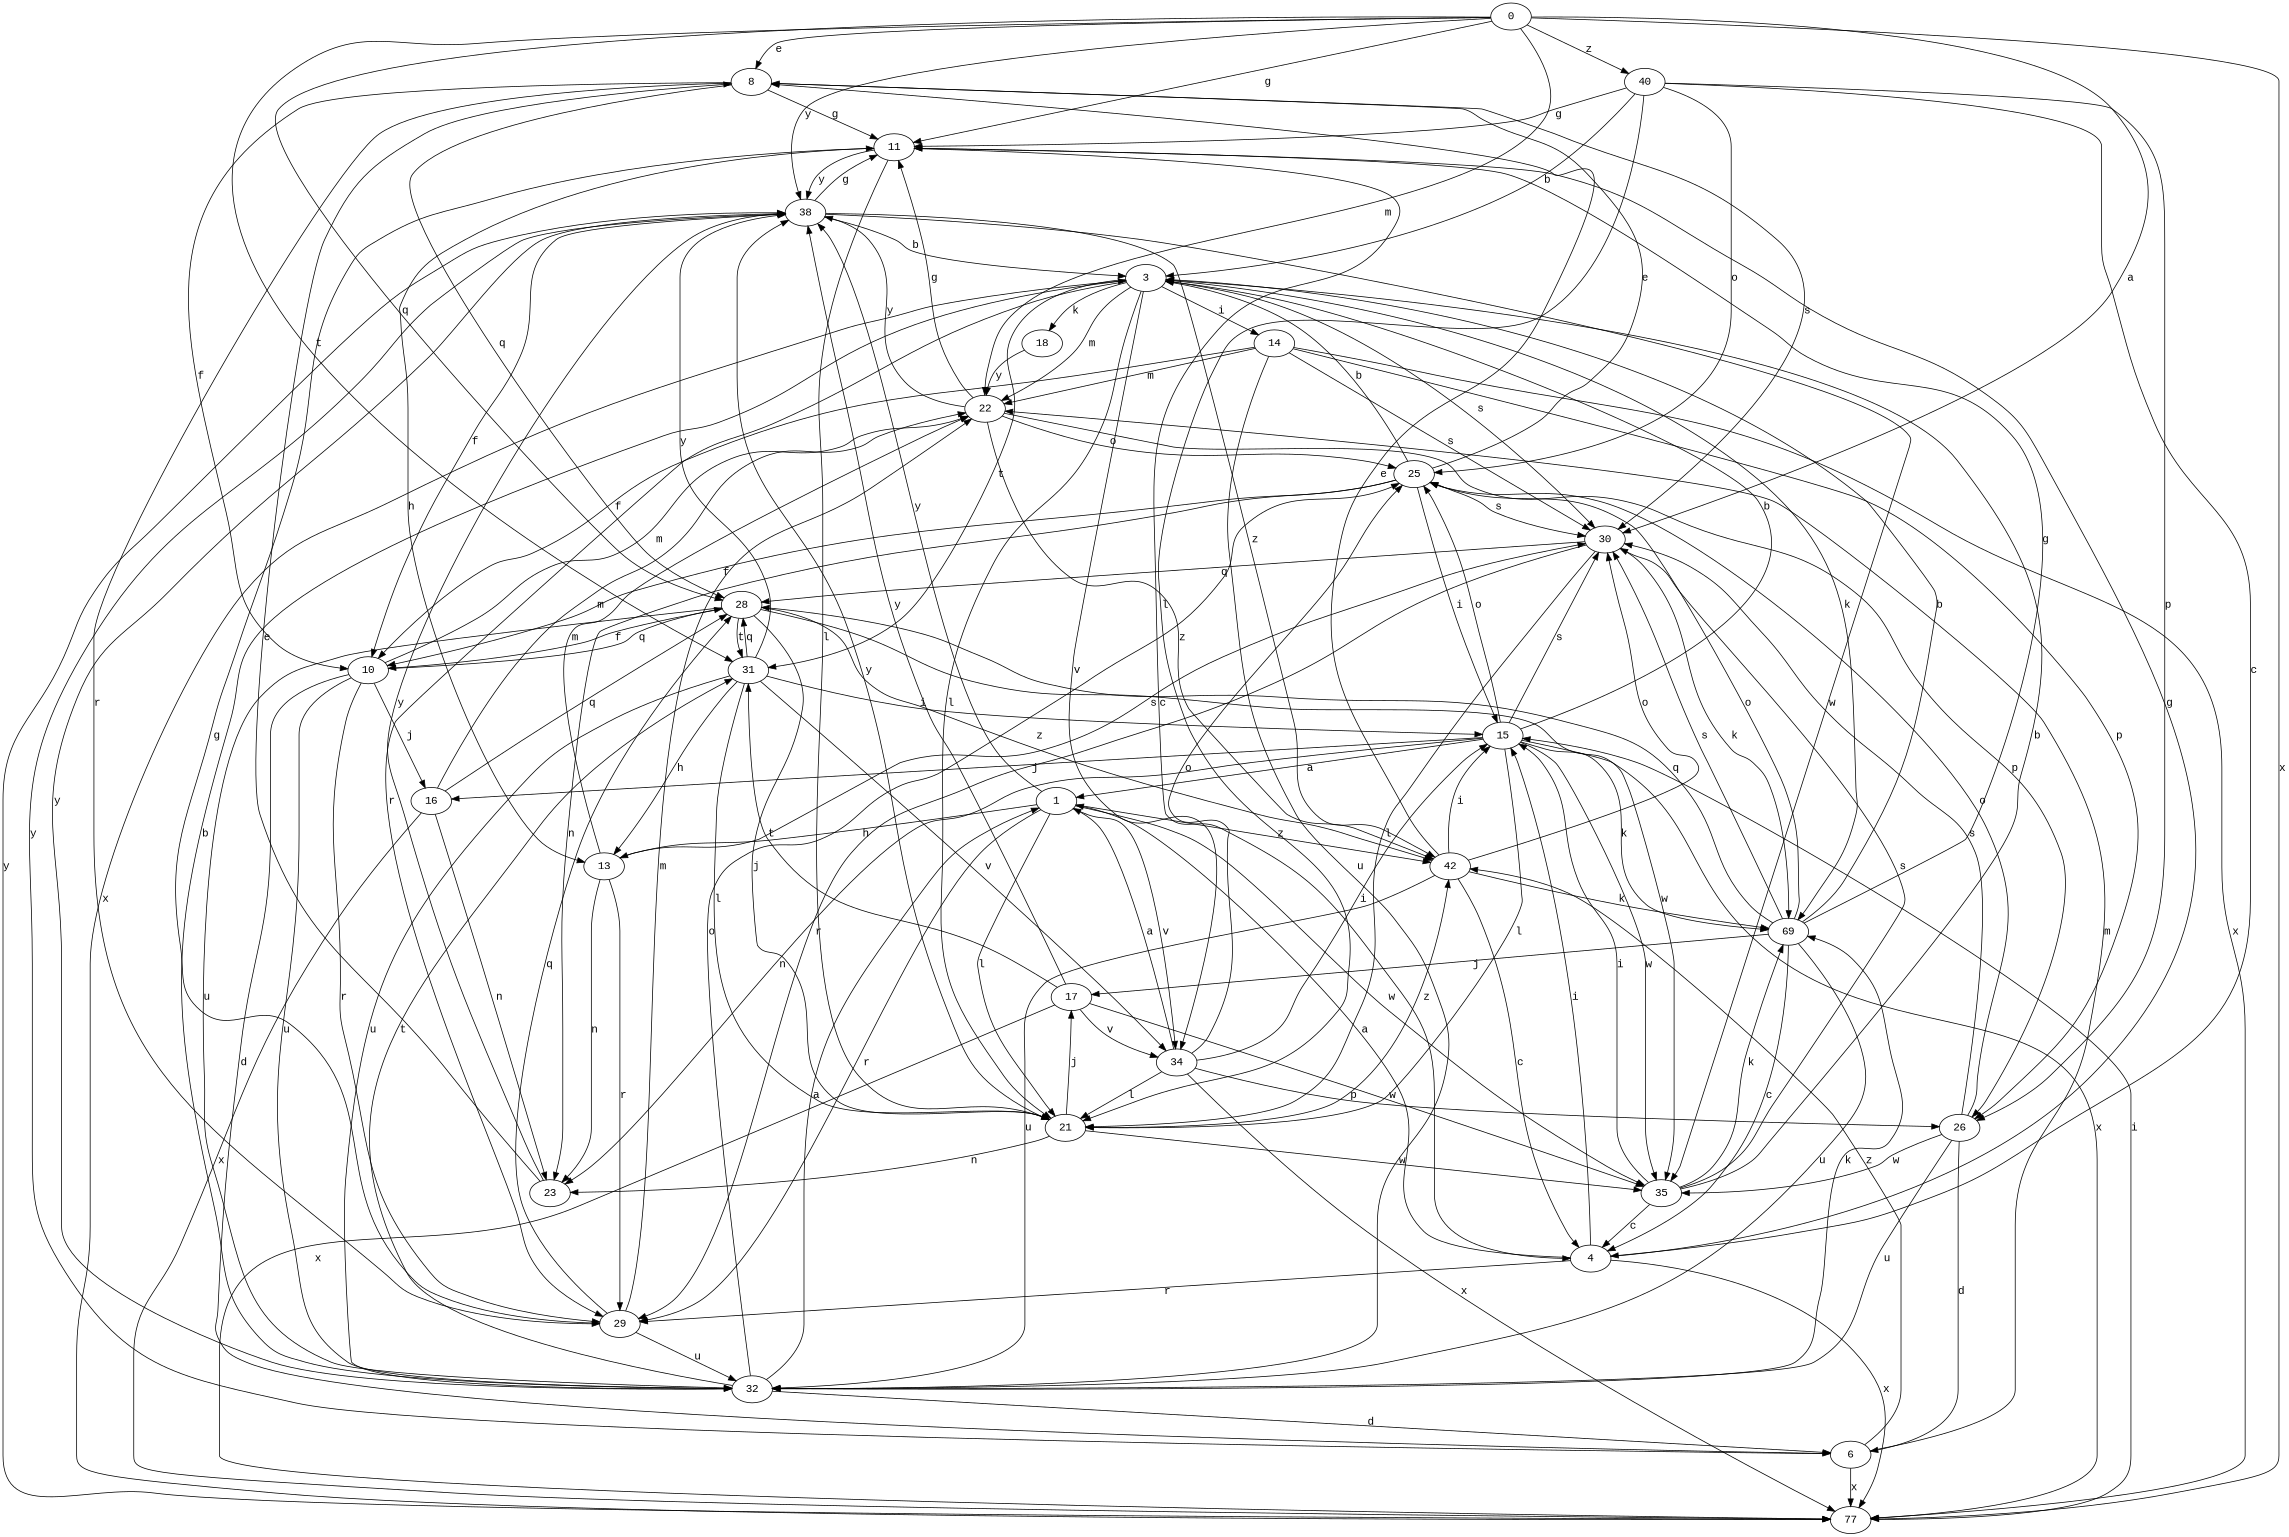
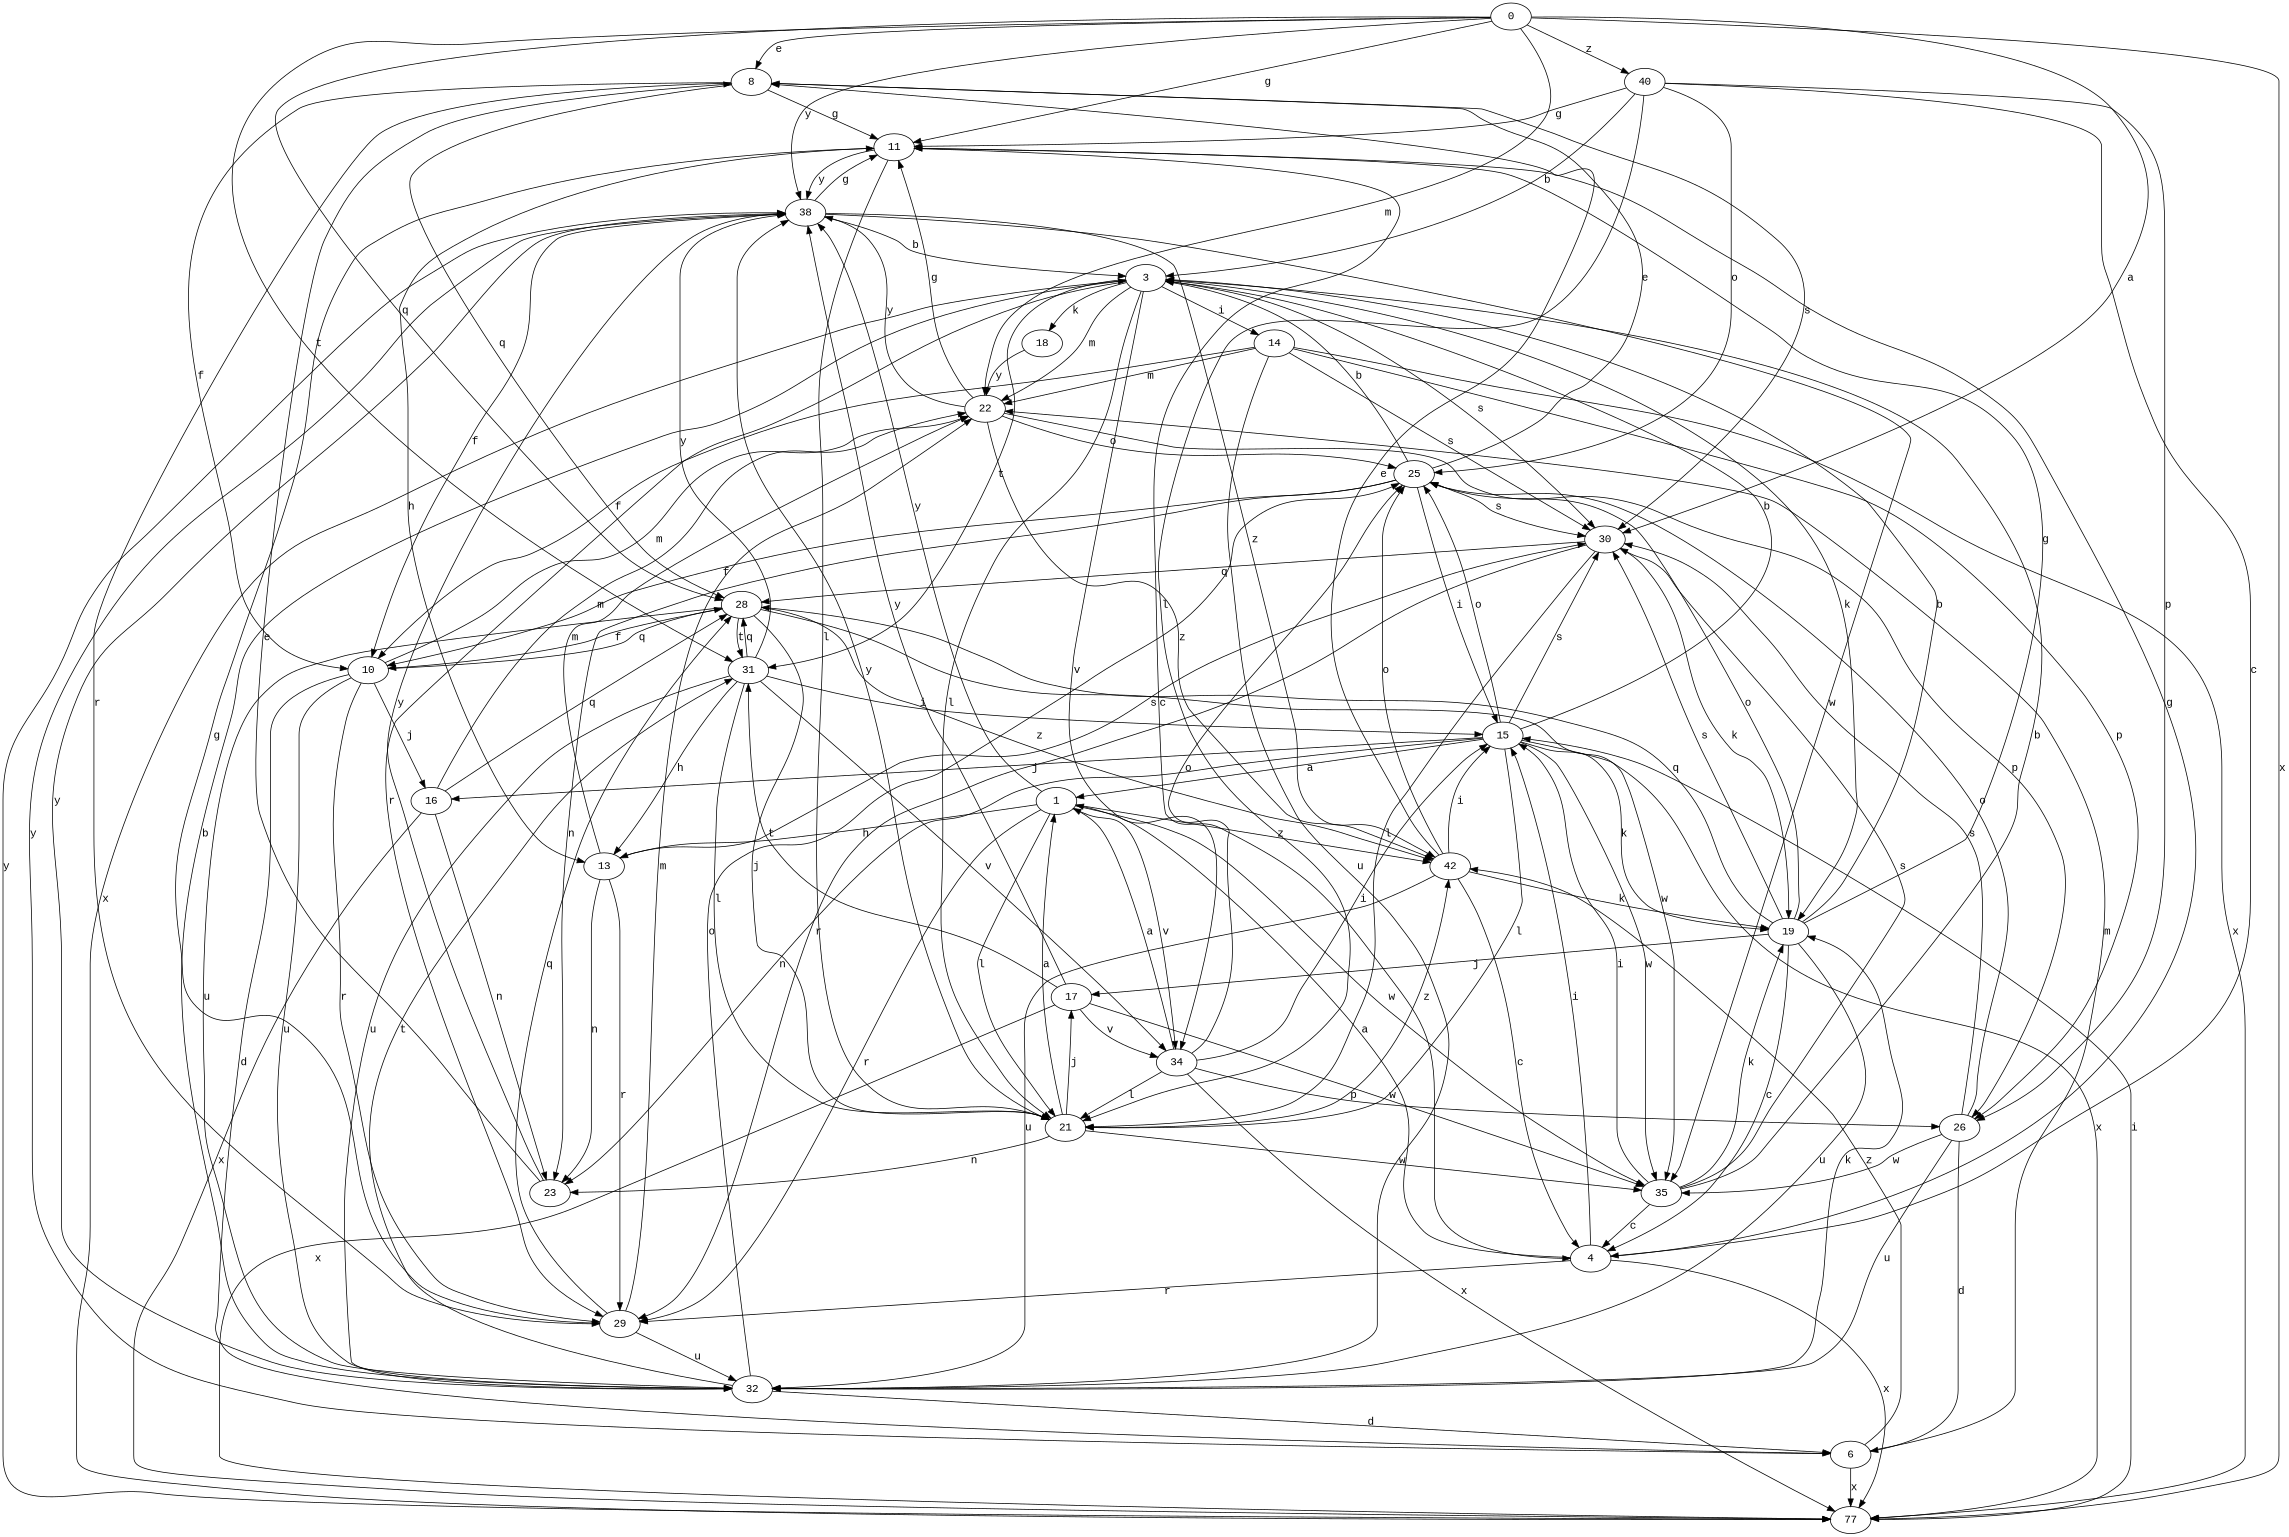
(1697, 774) -> (1383, 677)
(1788, 932) -> (1788, 932)
(821, 1059) -> (1043, 969)
